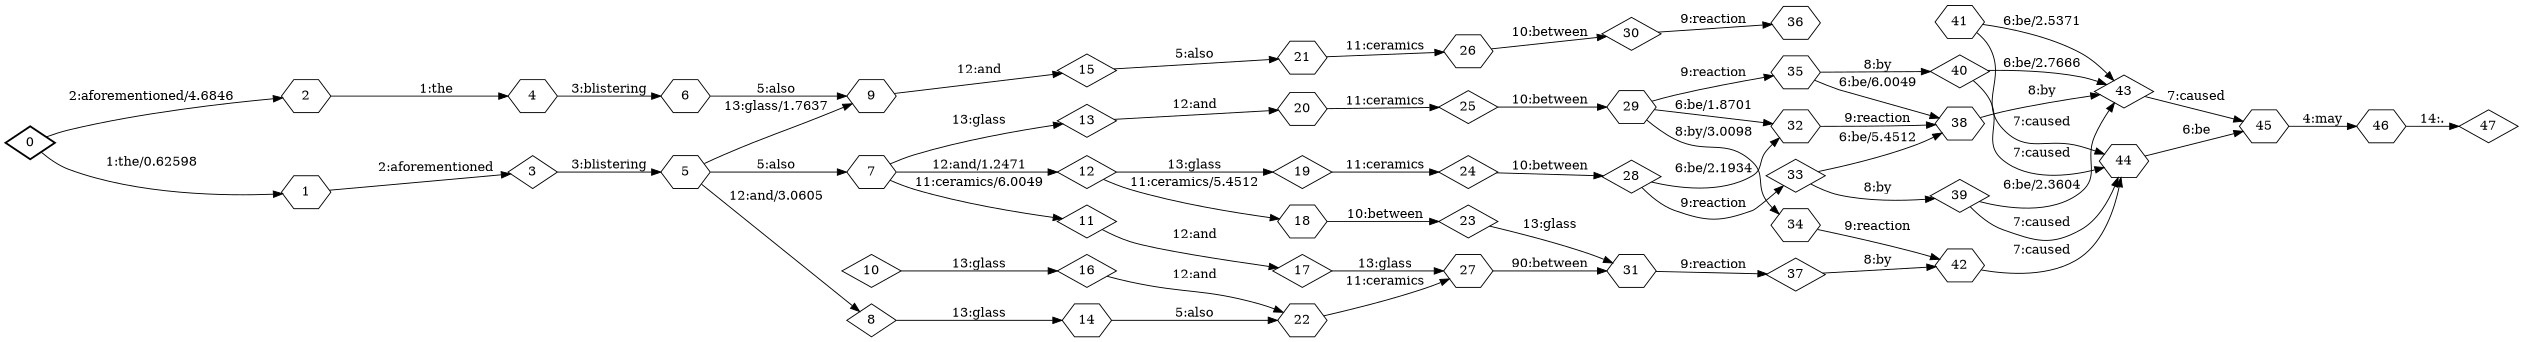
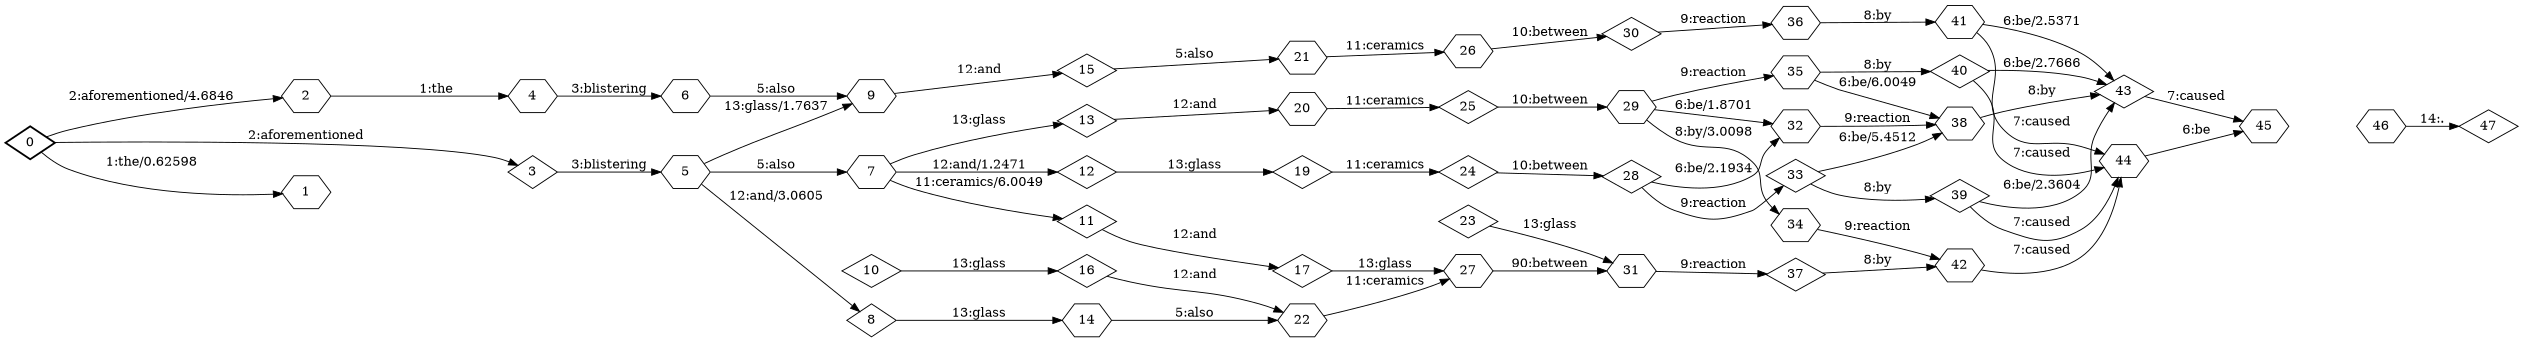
none -> (1873, 22)
(2318, 126) -> none
(415, 182) -> (283, 143)
(1302, 221) -> none
